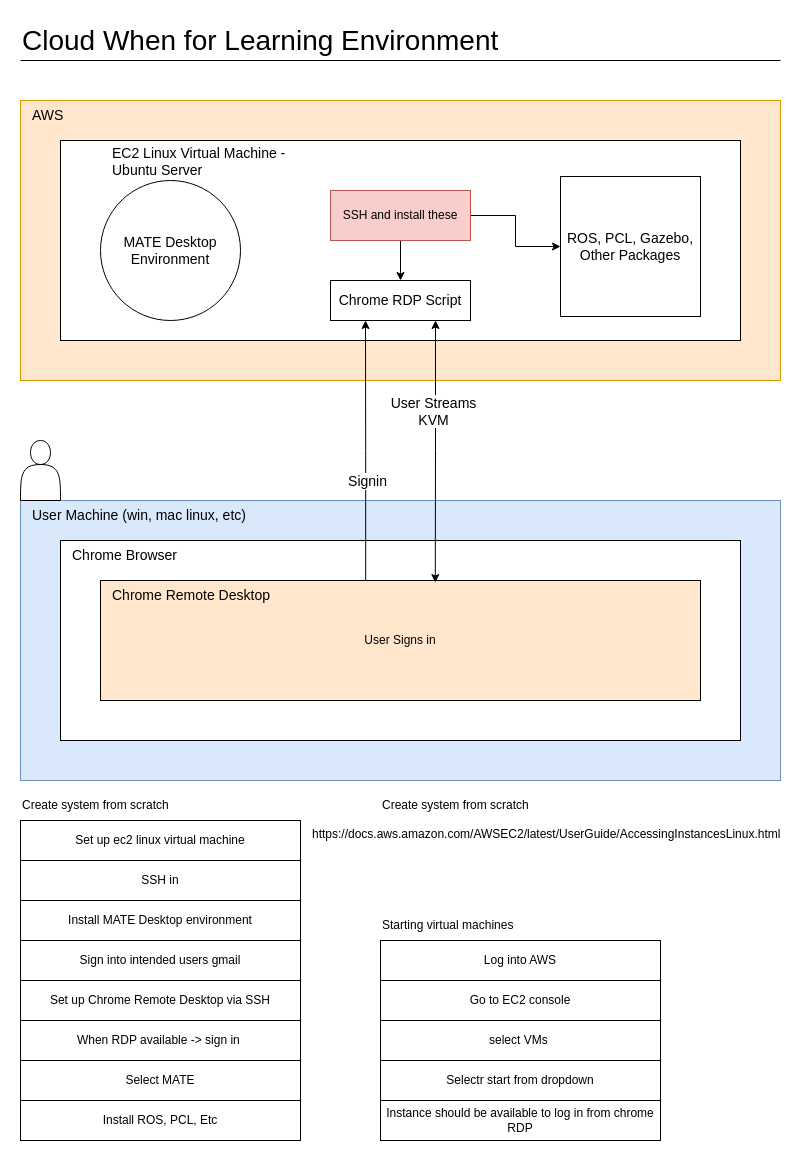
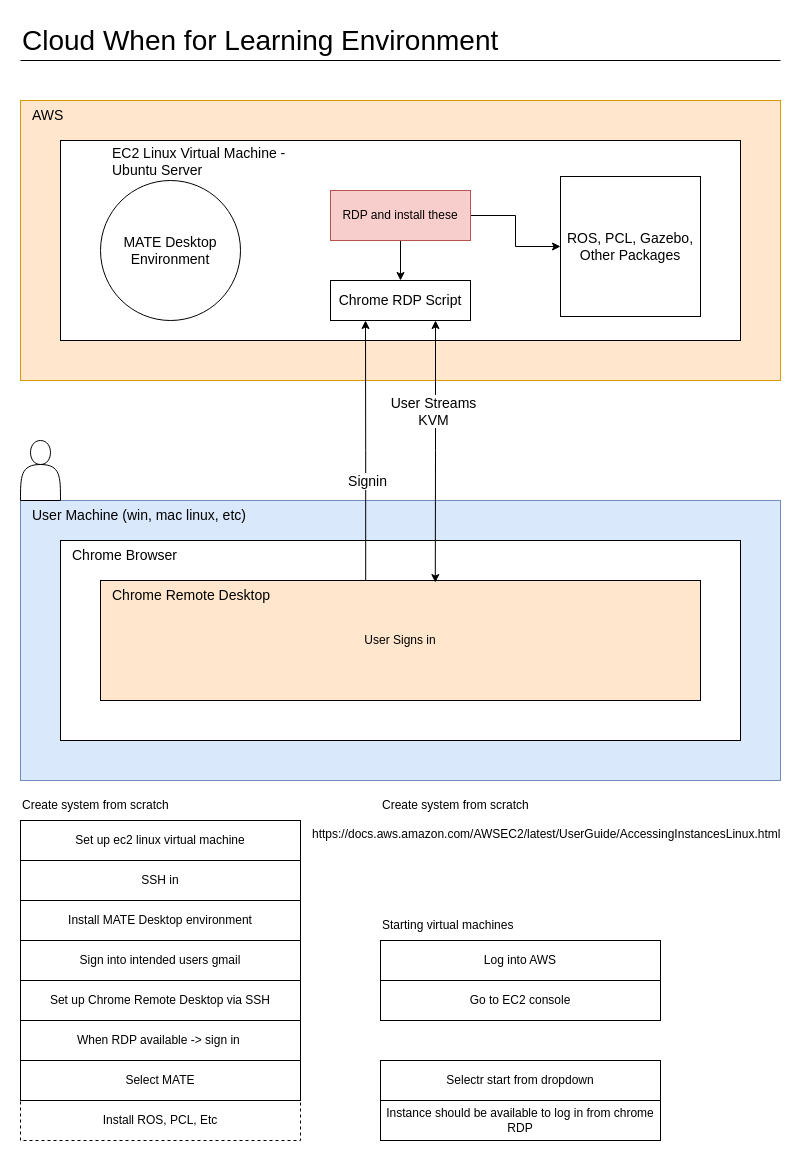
(401, 216) -> (401, 216)
(521, 1041) -> none
(161, 1121) -> (161, 1121)
